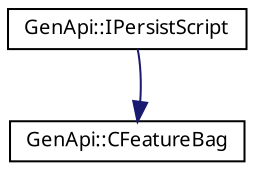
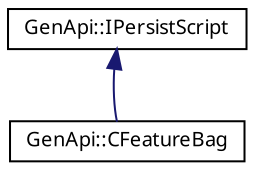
(141, 75) -> (114, 95)
